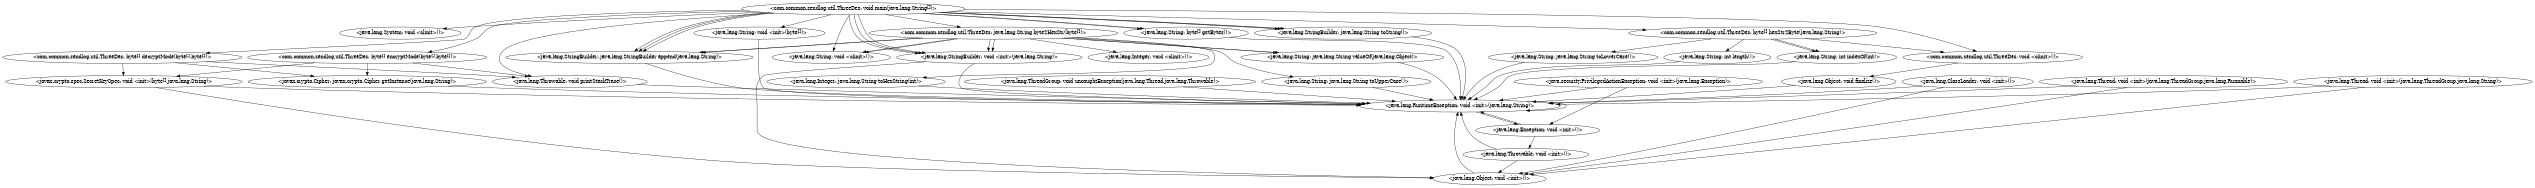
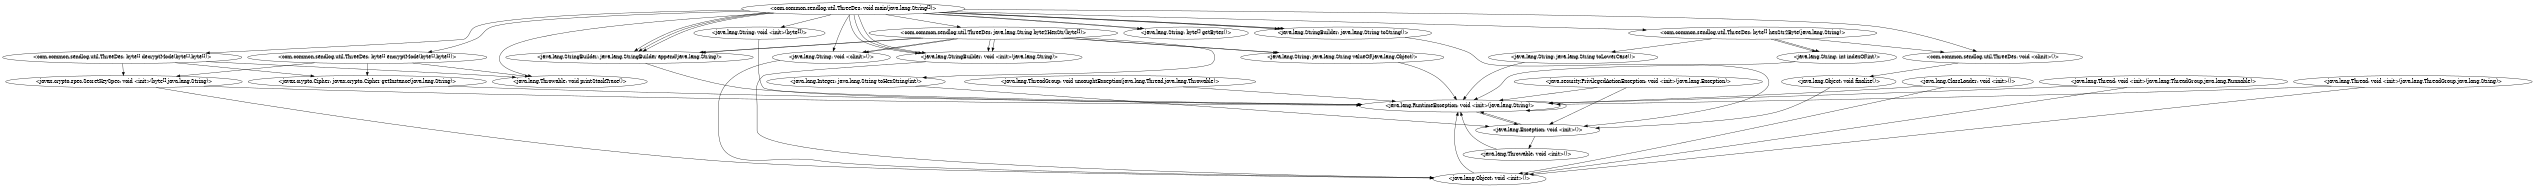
(400, 33) -> none
(1363, 41) -> none
(1458, 51) -> (1626, 65)
(1149, 57) -> none
(1717, 57) -> none
(1346, 82) -> none
(1665, 94) -> (1717, 121)
(1000, 95) -> none
(1143, 96) -> (1215, 107)
(1145, 98) -> none
(1509, 166) -> (948, 168)
